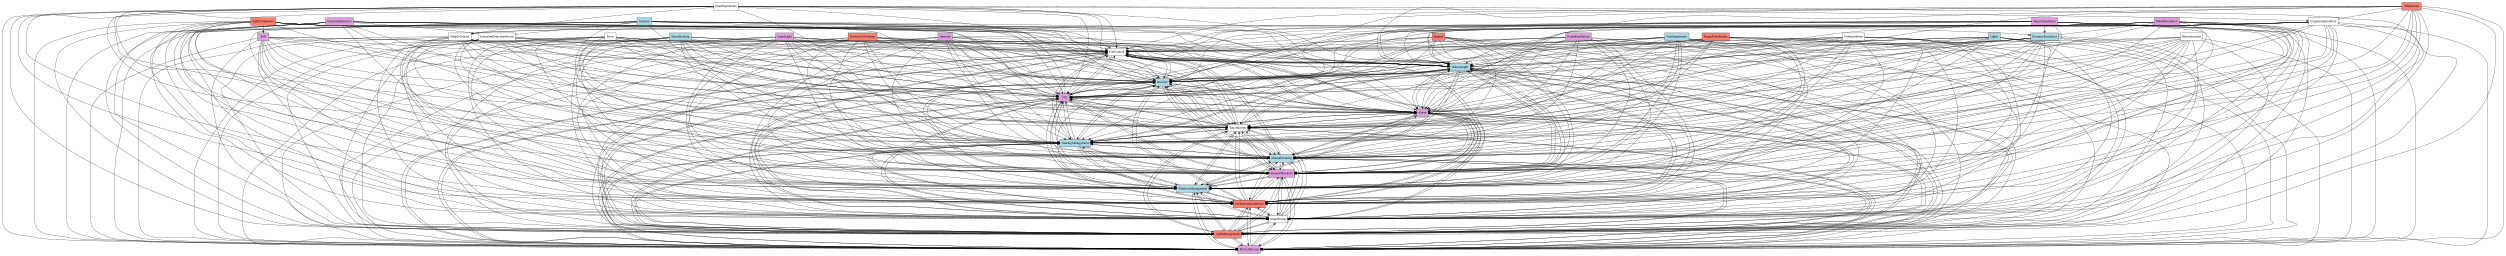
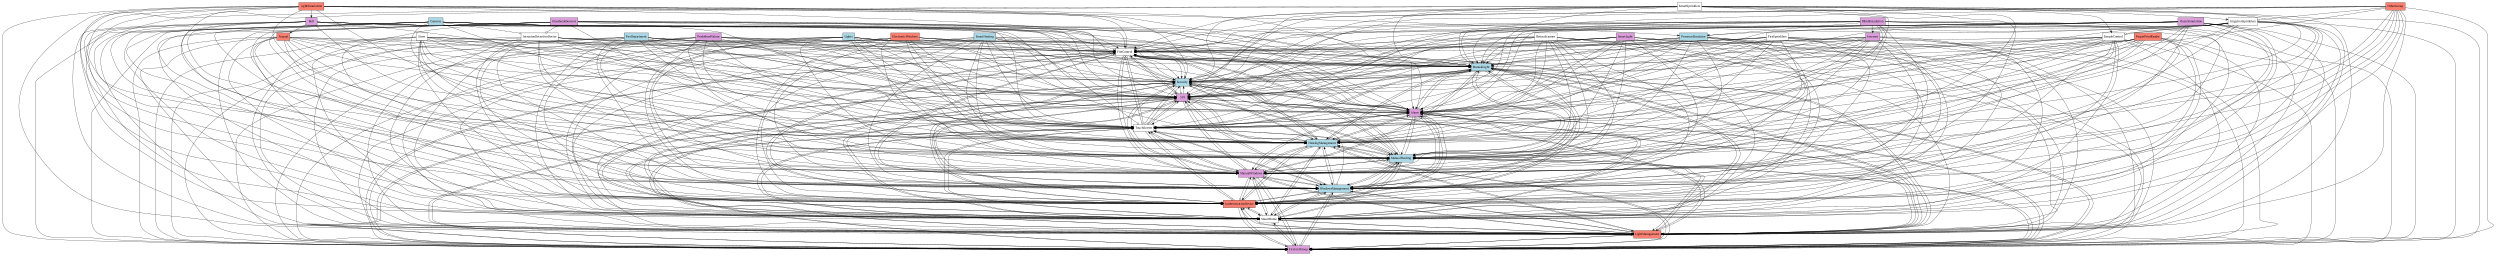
(1608, 130) -> (1873, 28)
(511, 247) -> (299, 28)
